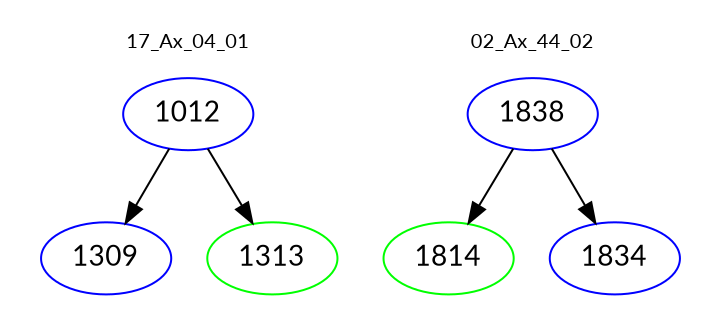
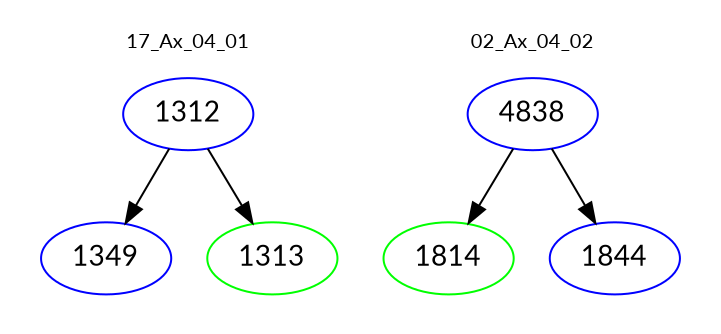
(533, 43) -> (533, 43)
(188, 114) -> (188, 114)
(533, 114) -> (533, 114)
(106, 258) -> (106, 258)
(615, 258) -> (615, 258)
